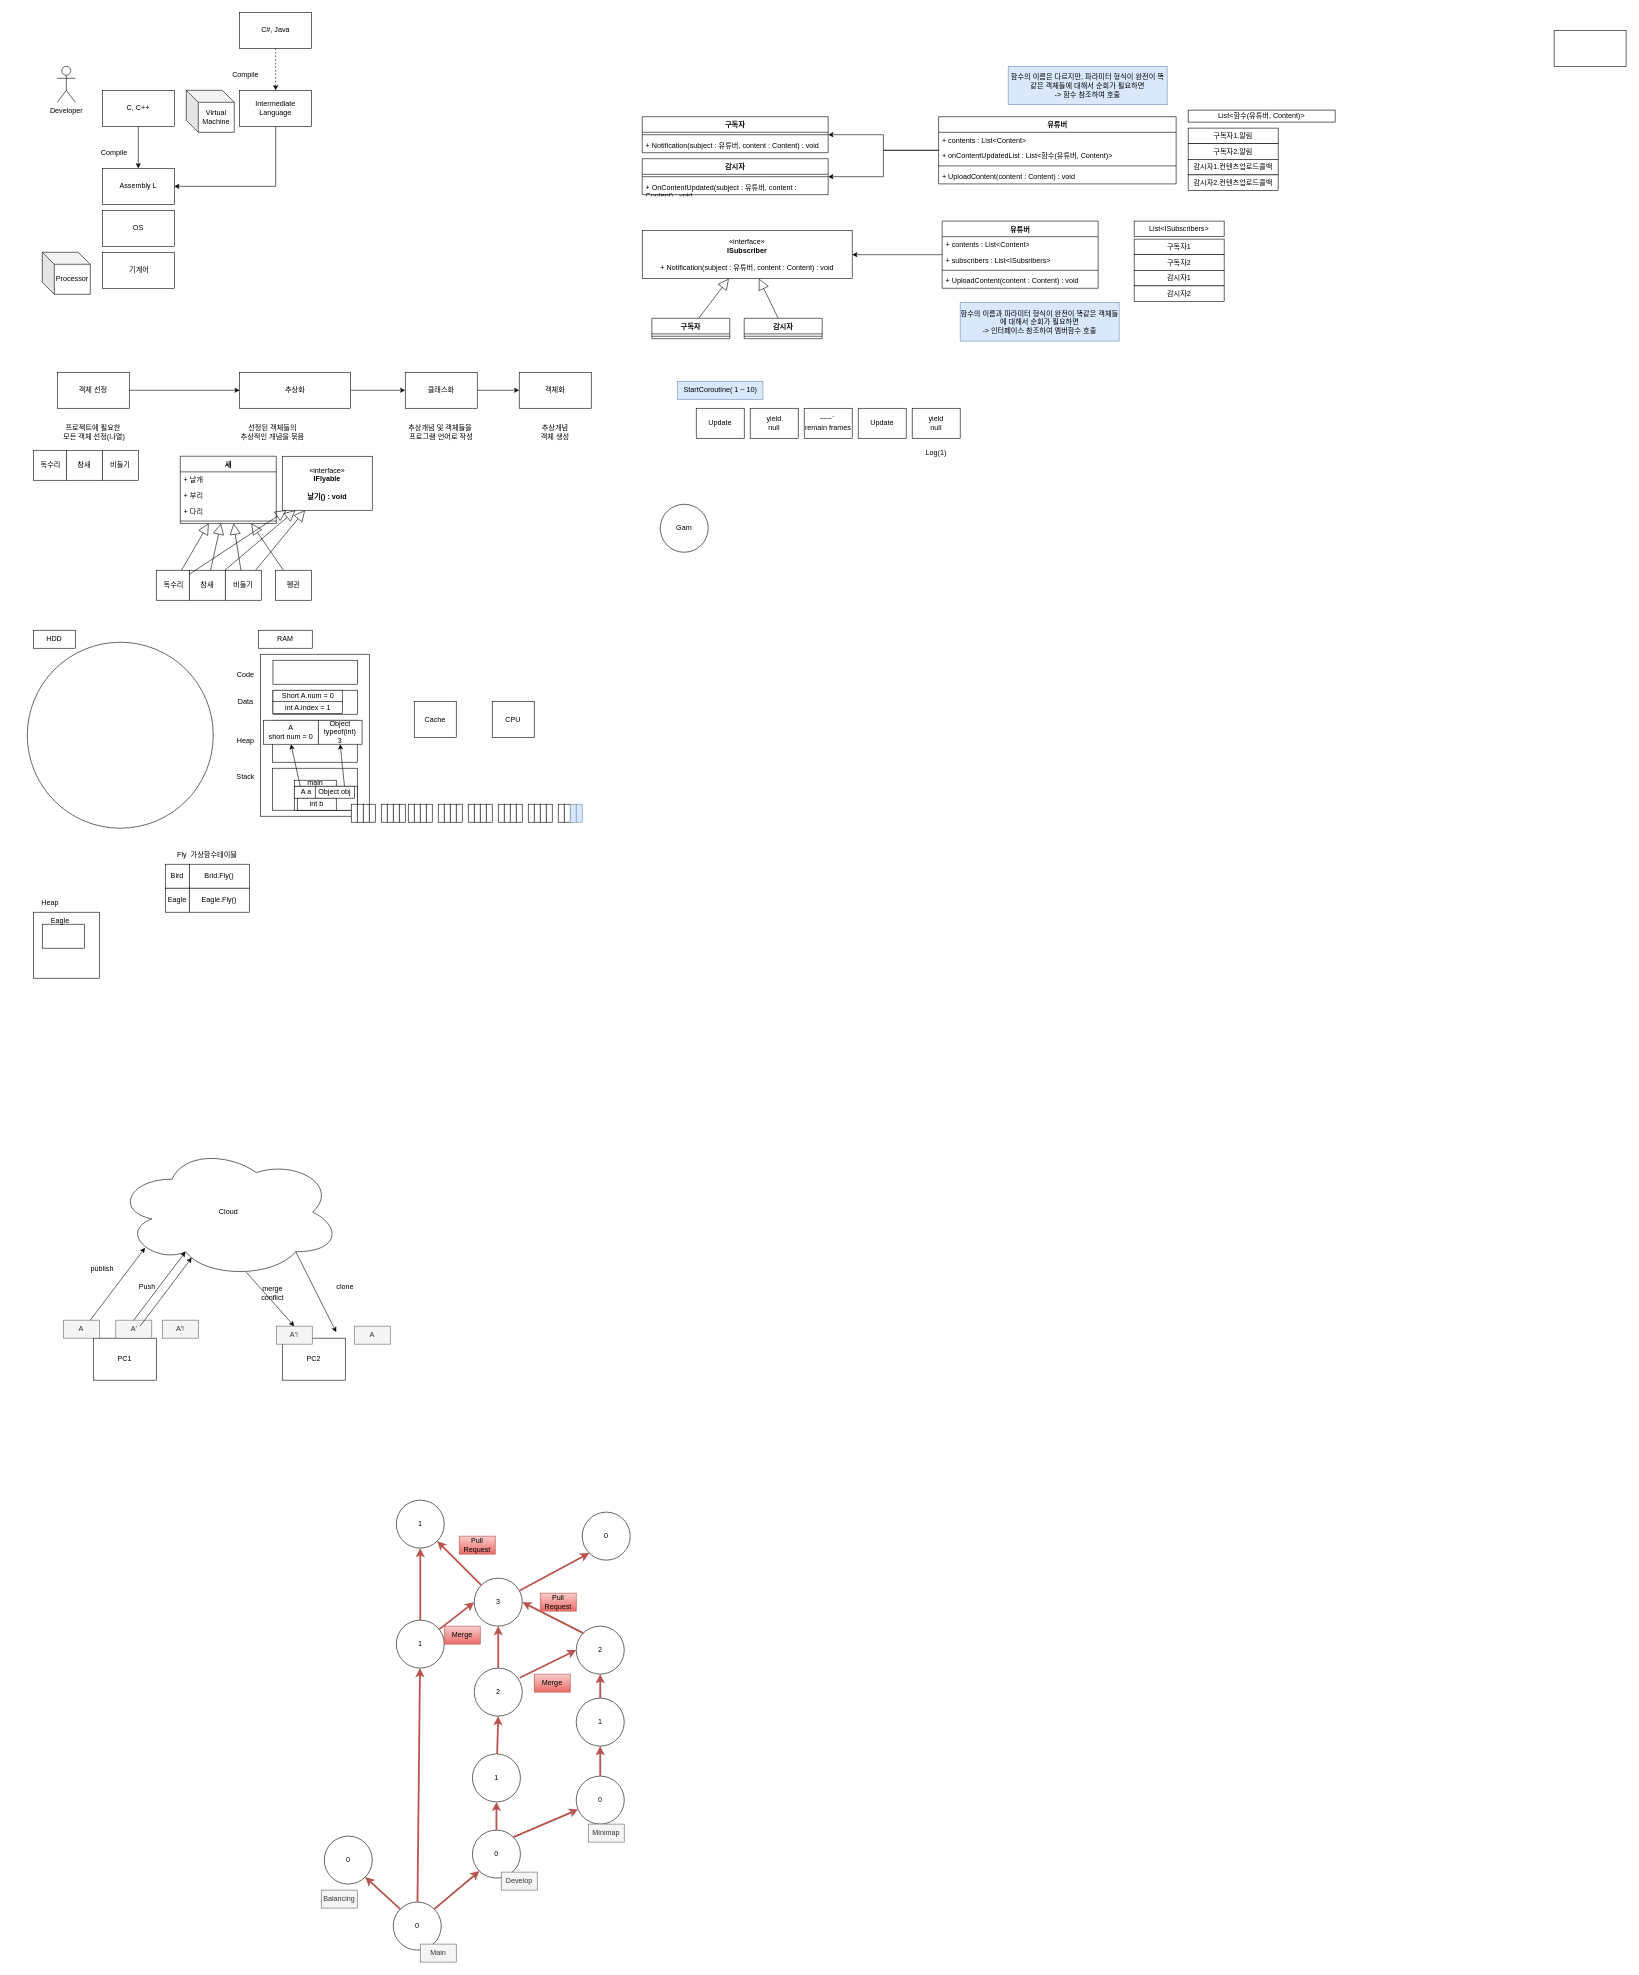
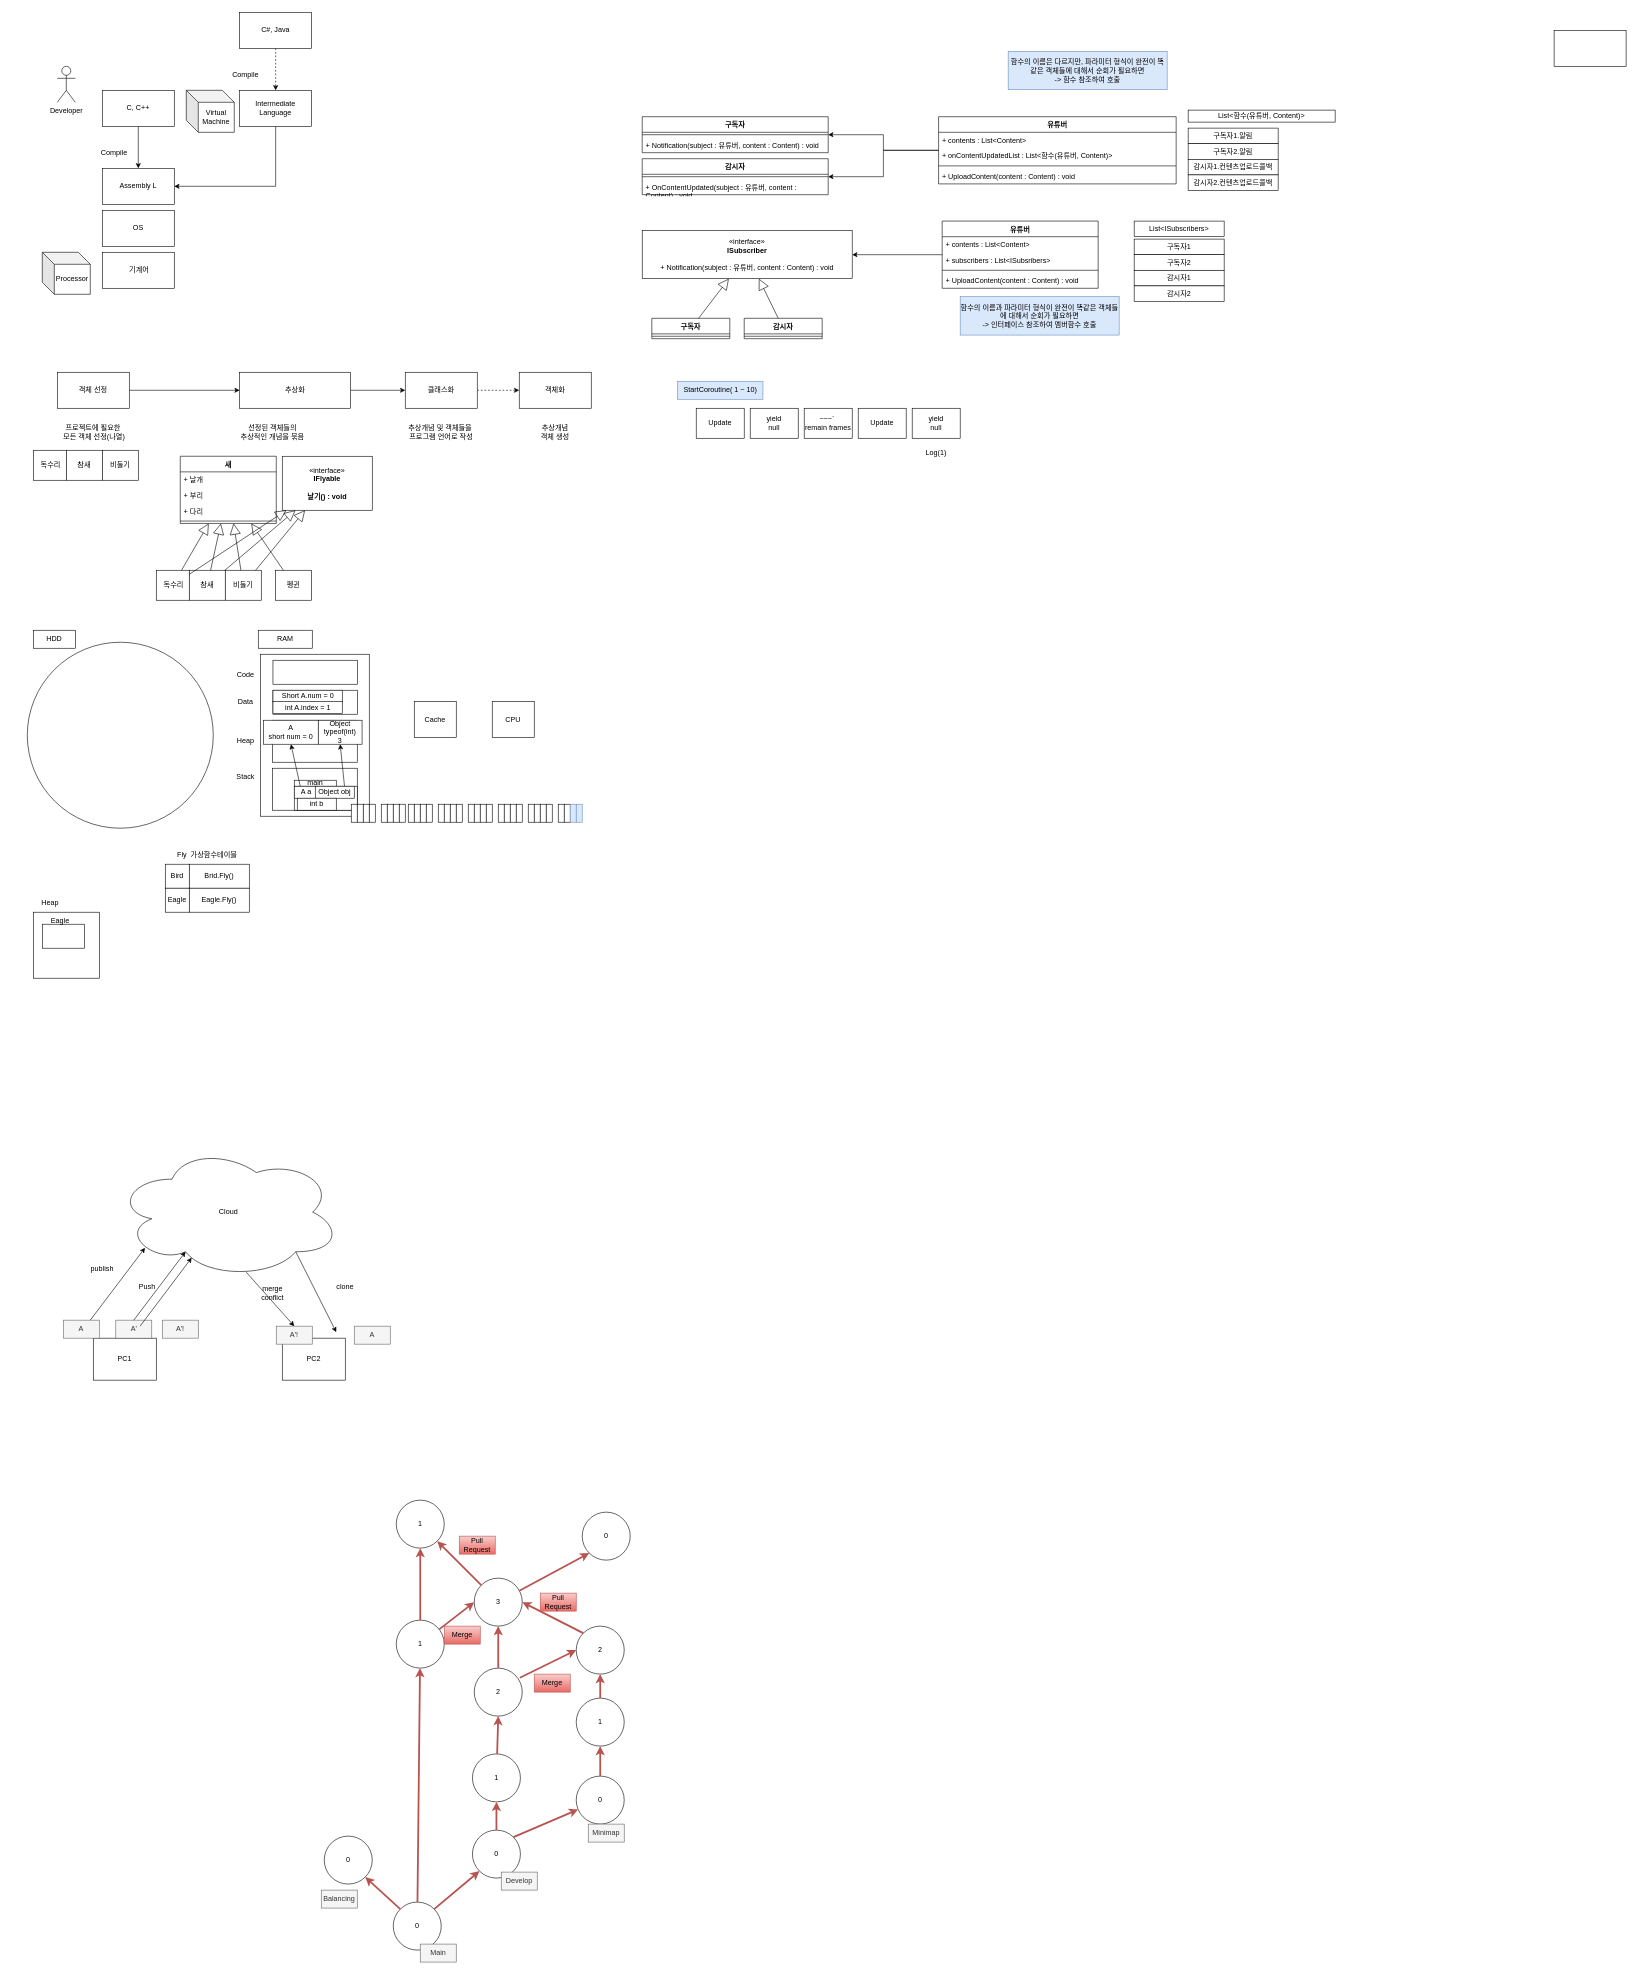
(1088, 86) -> (1088, 71)
(1040, 322) -> (1040, 316)
(495, 390) -> (495, 390)
(684, 528) -> none
